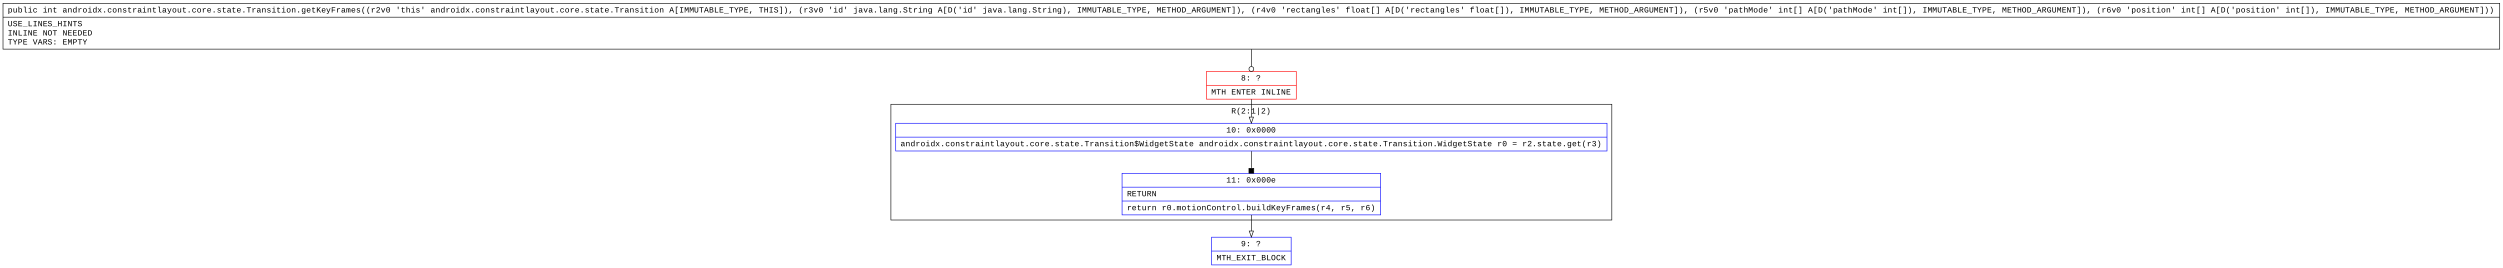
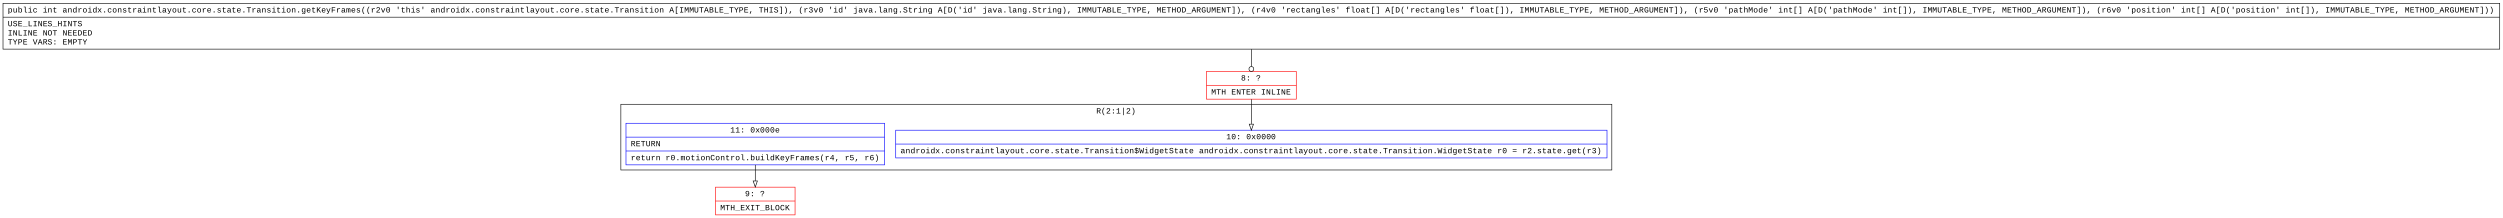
(1251, 159) -> none
(1251, 251) -> (755, 201)
